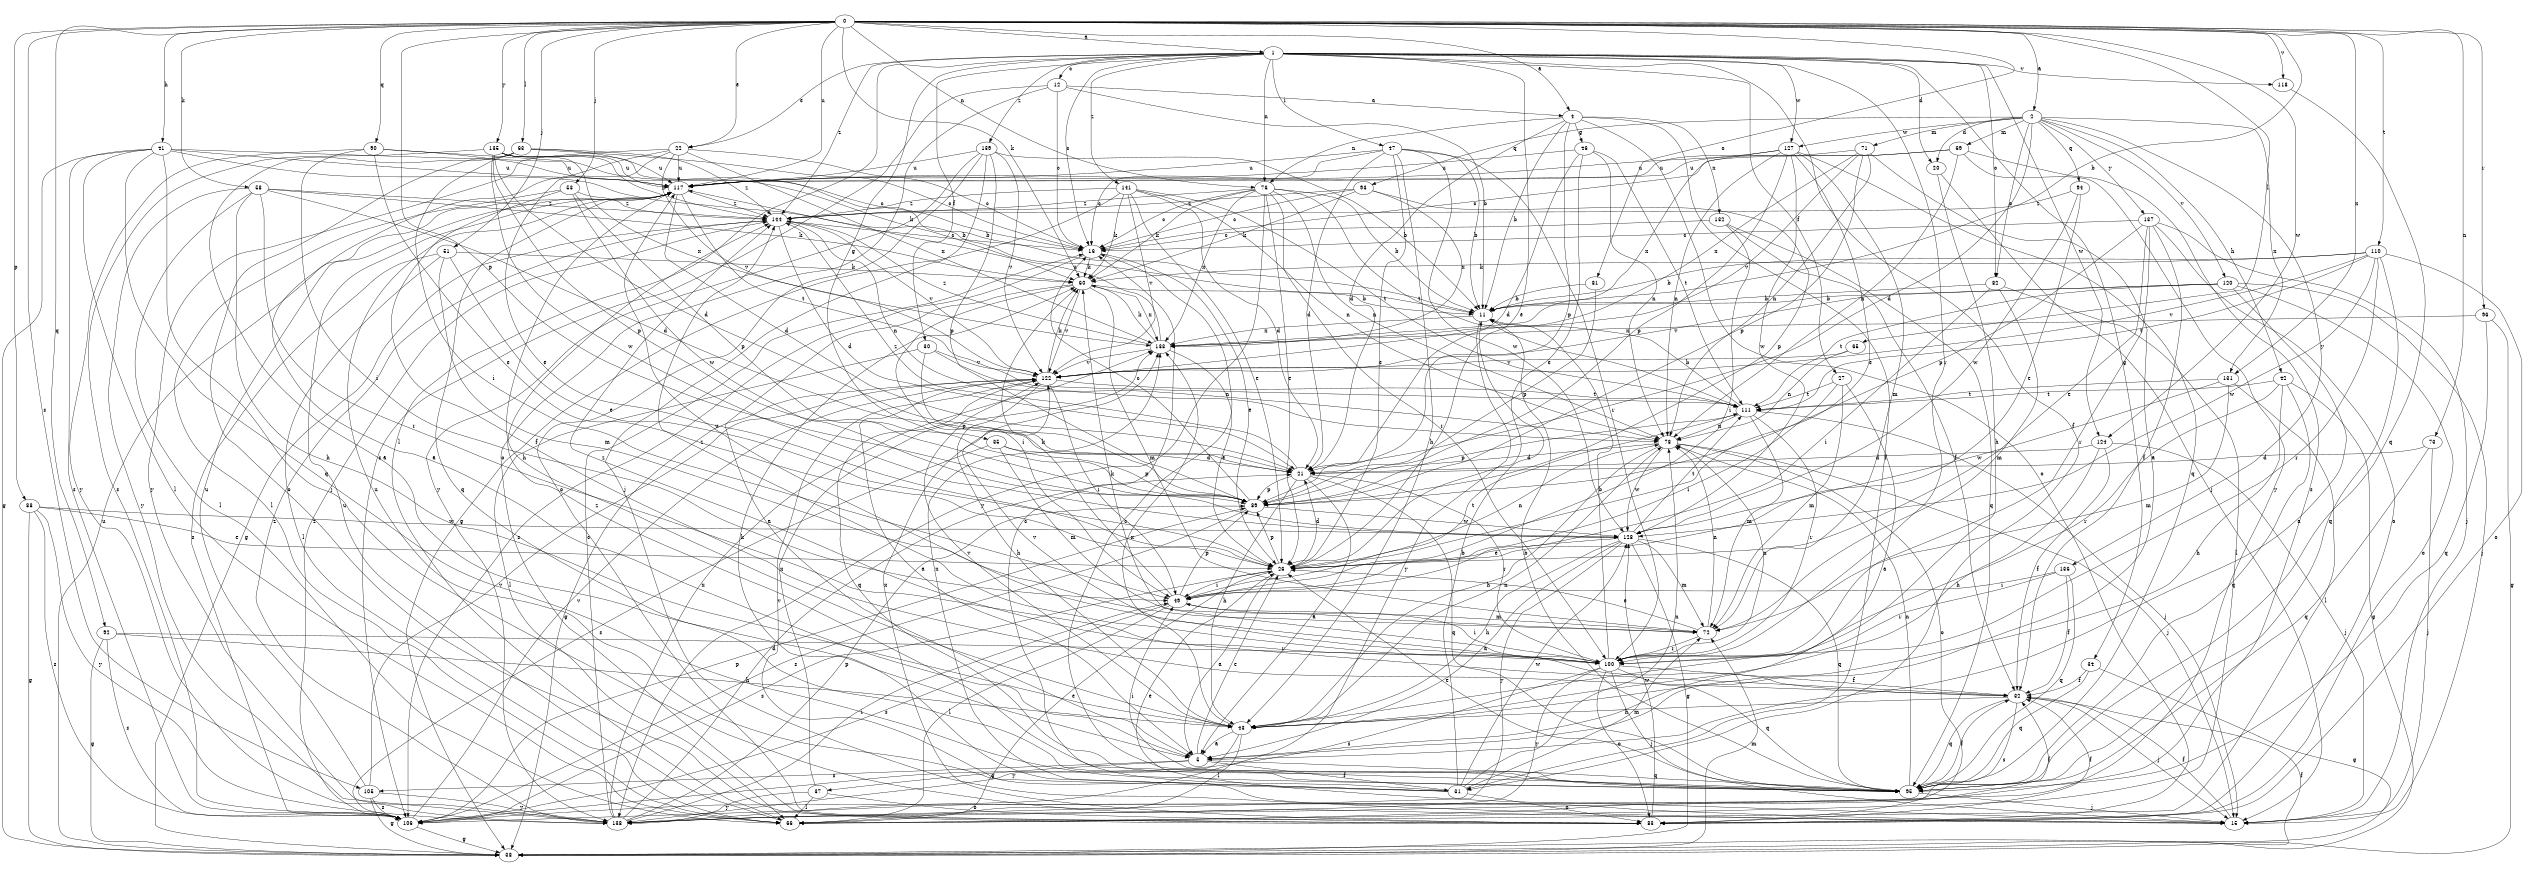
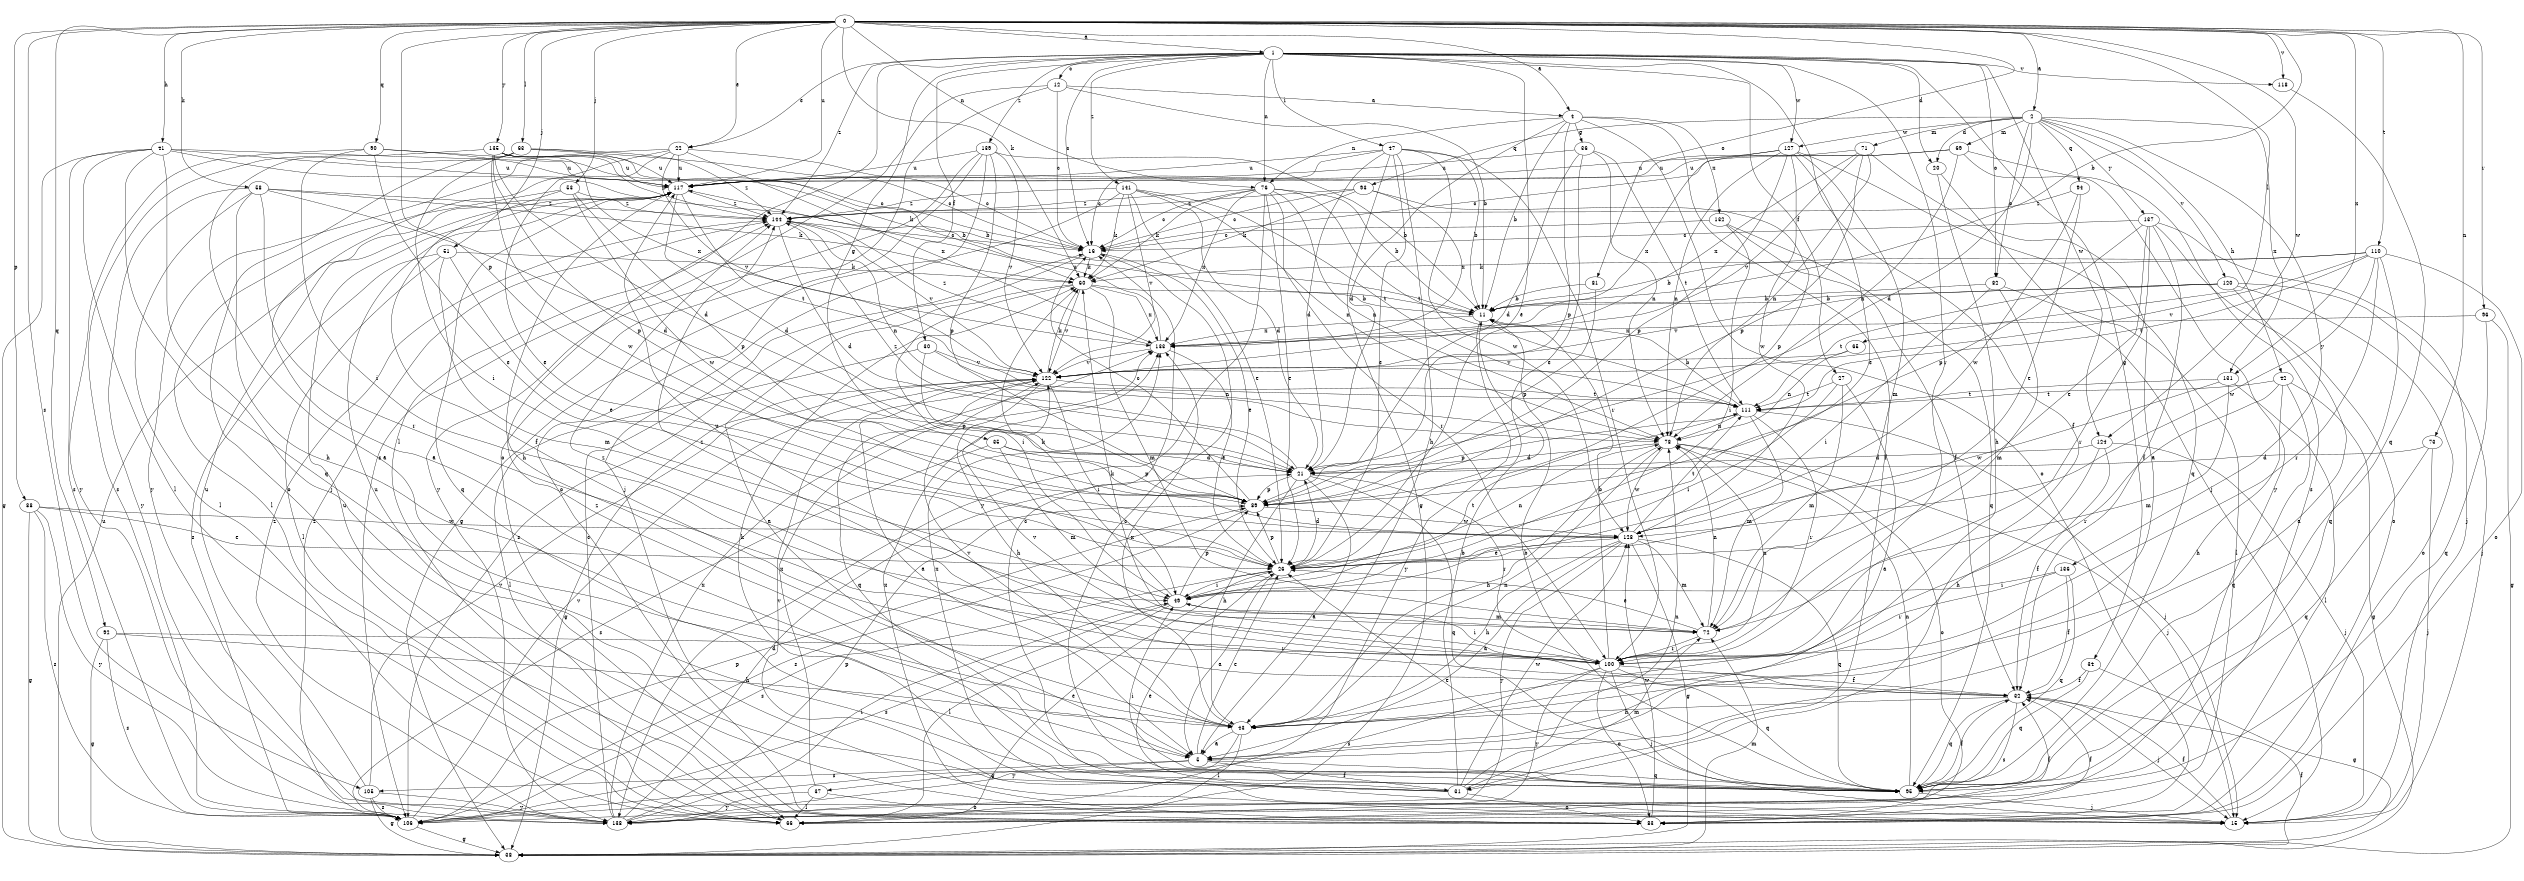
(1585, 149) -> (1585, 149)
(1130, 308) -> none
(244, 531) -> (1219, 793)
